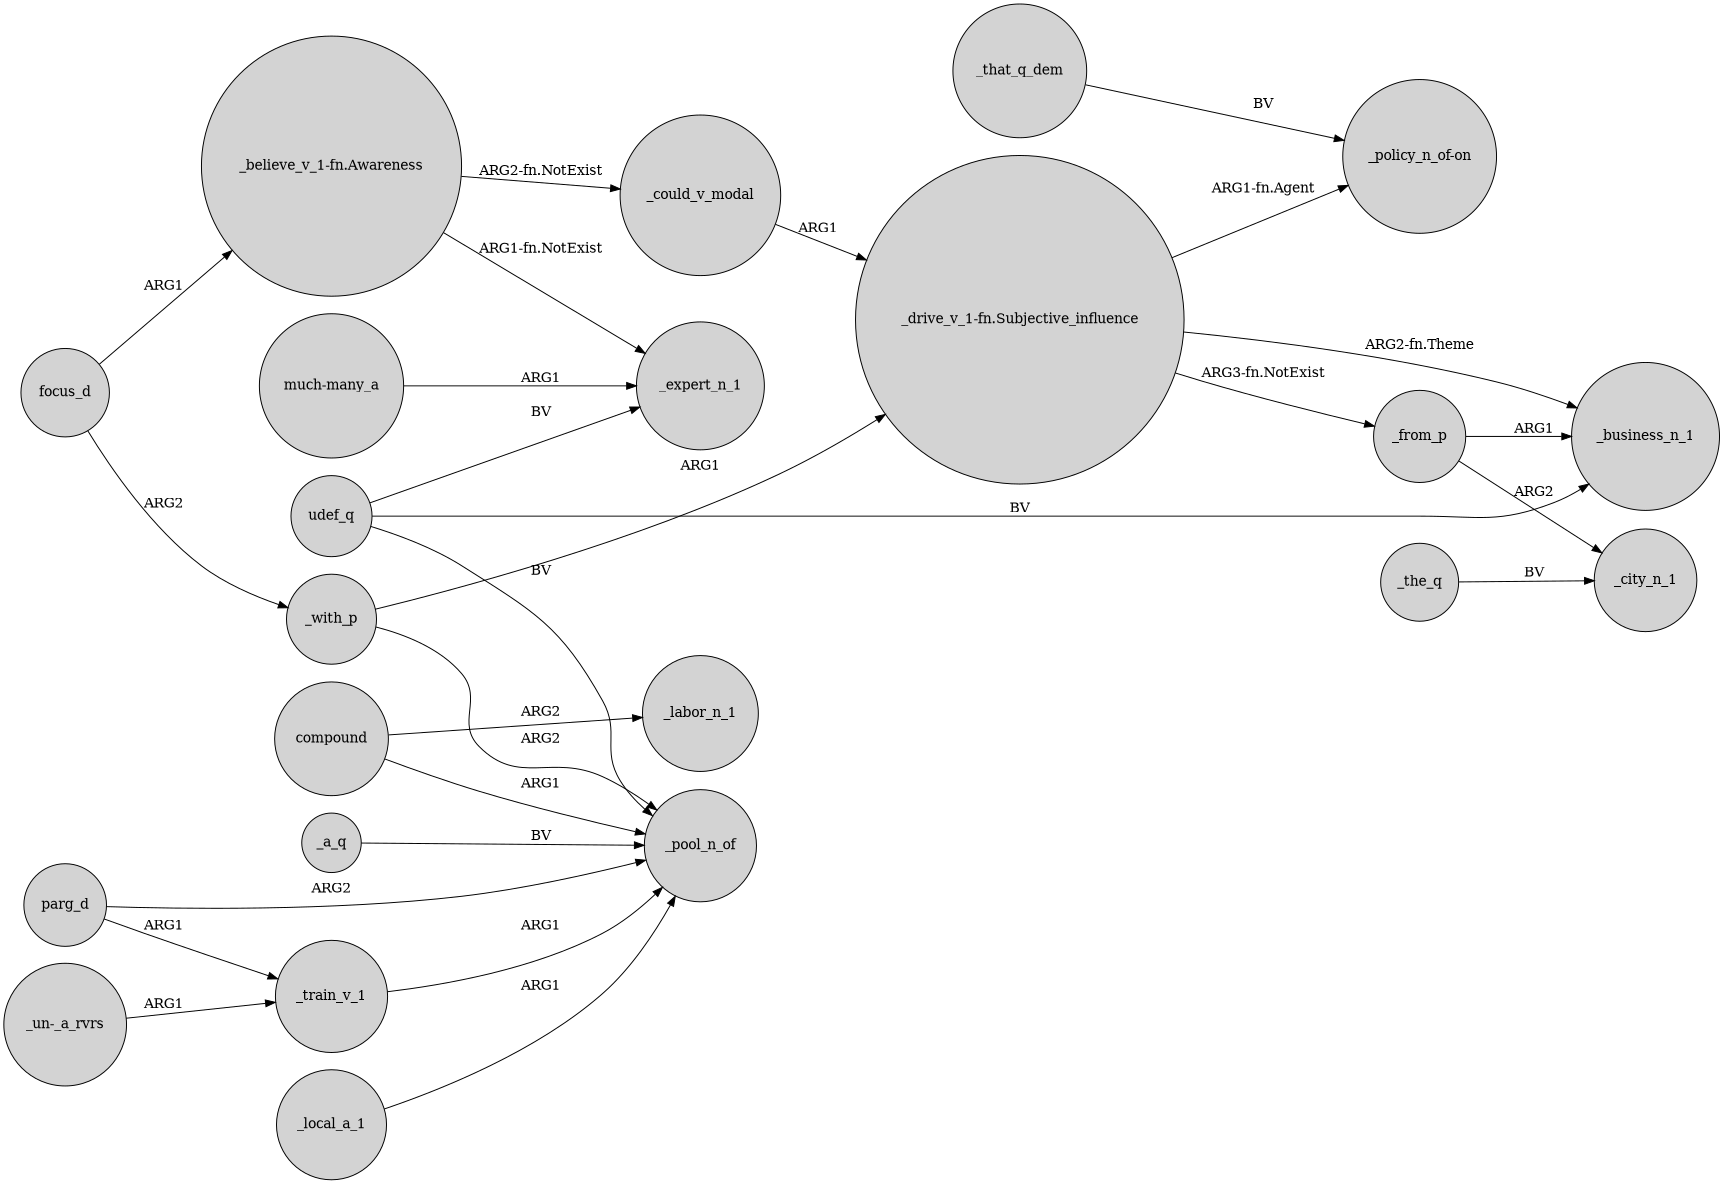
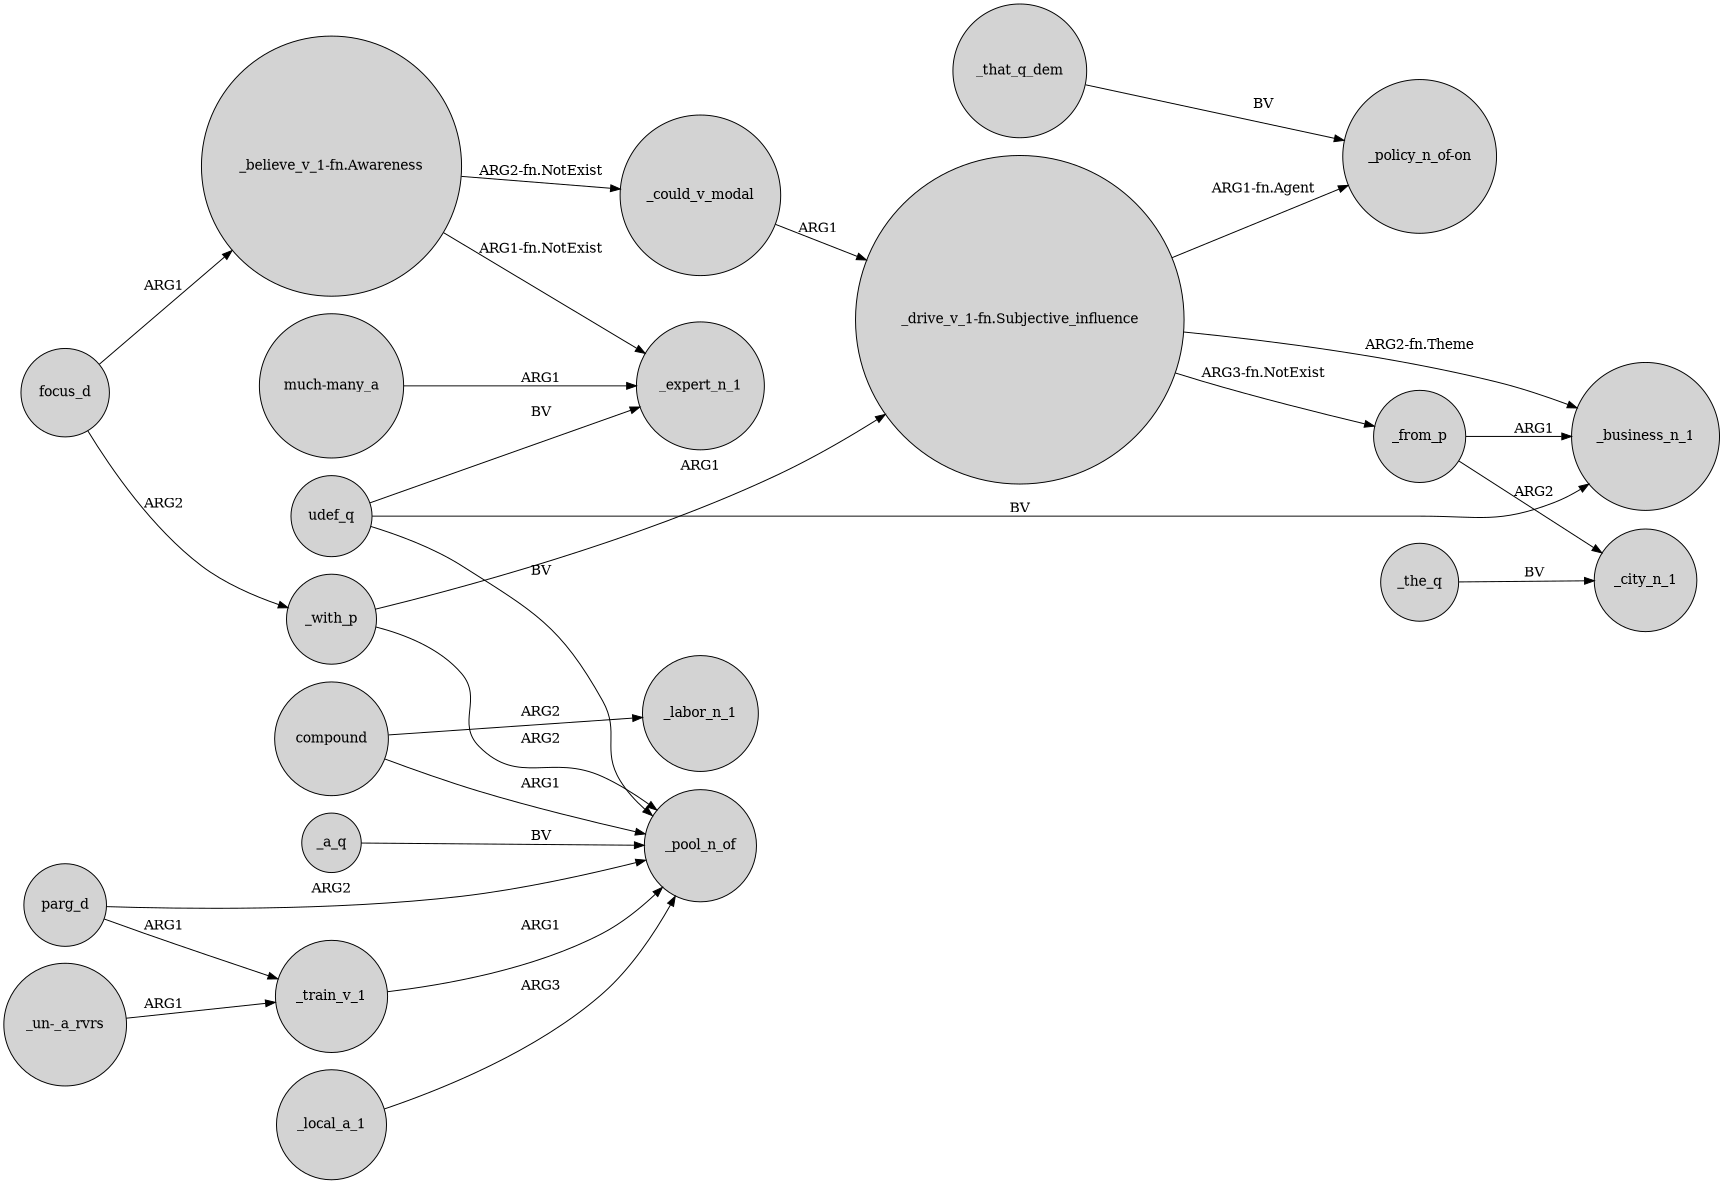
(541, 986) -> (541, 986)
